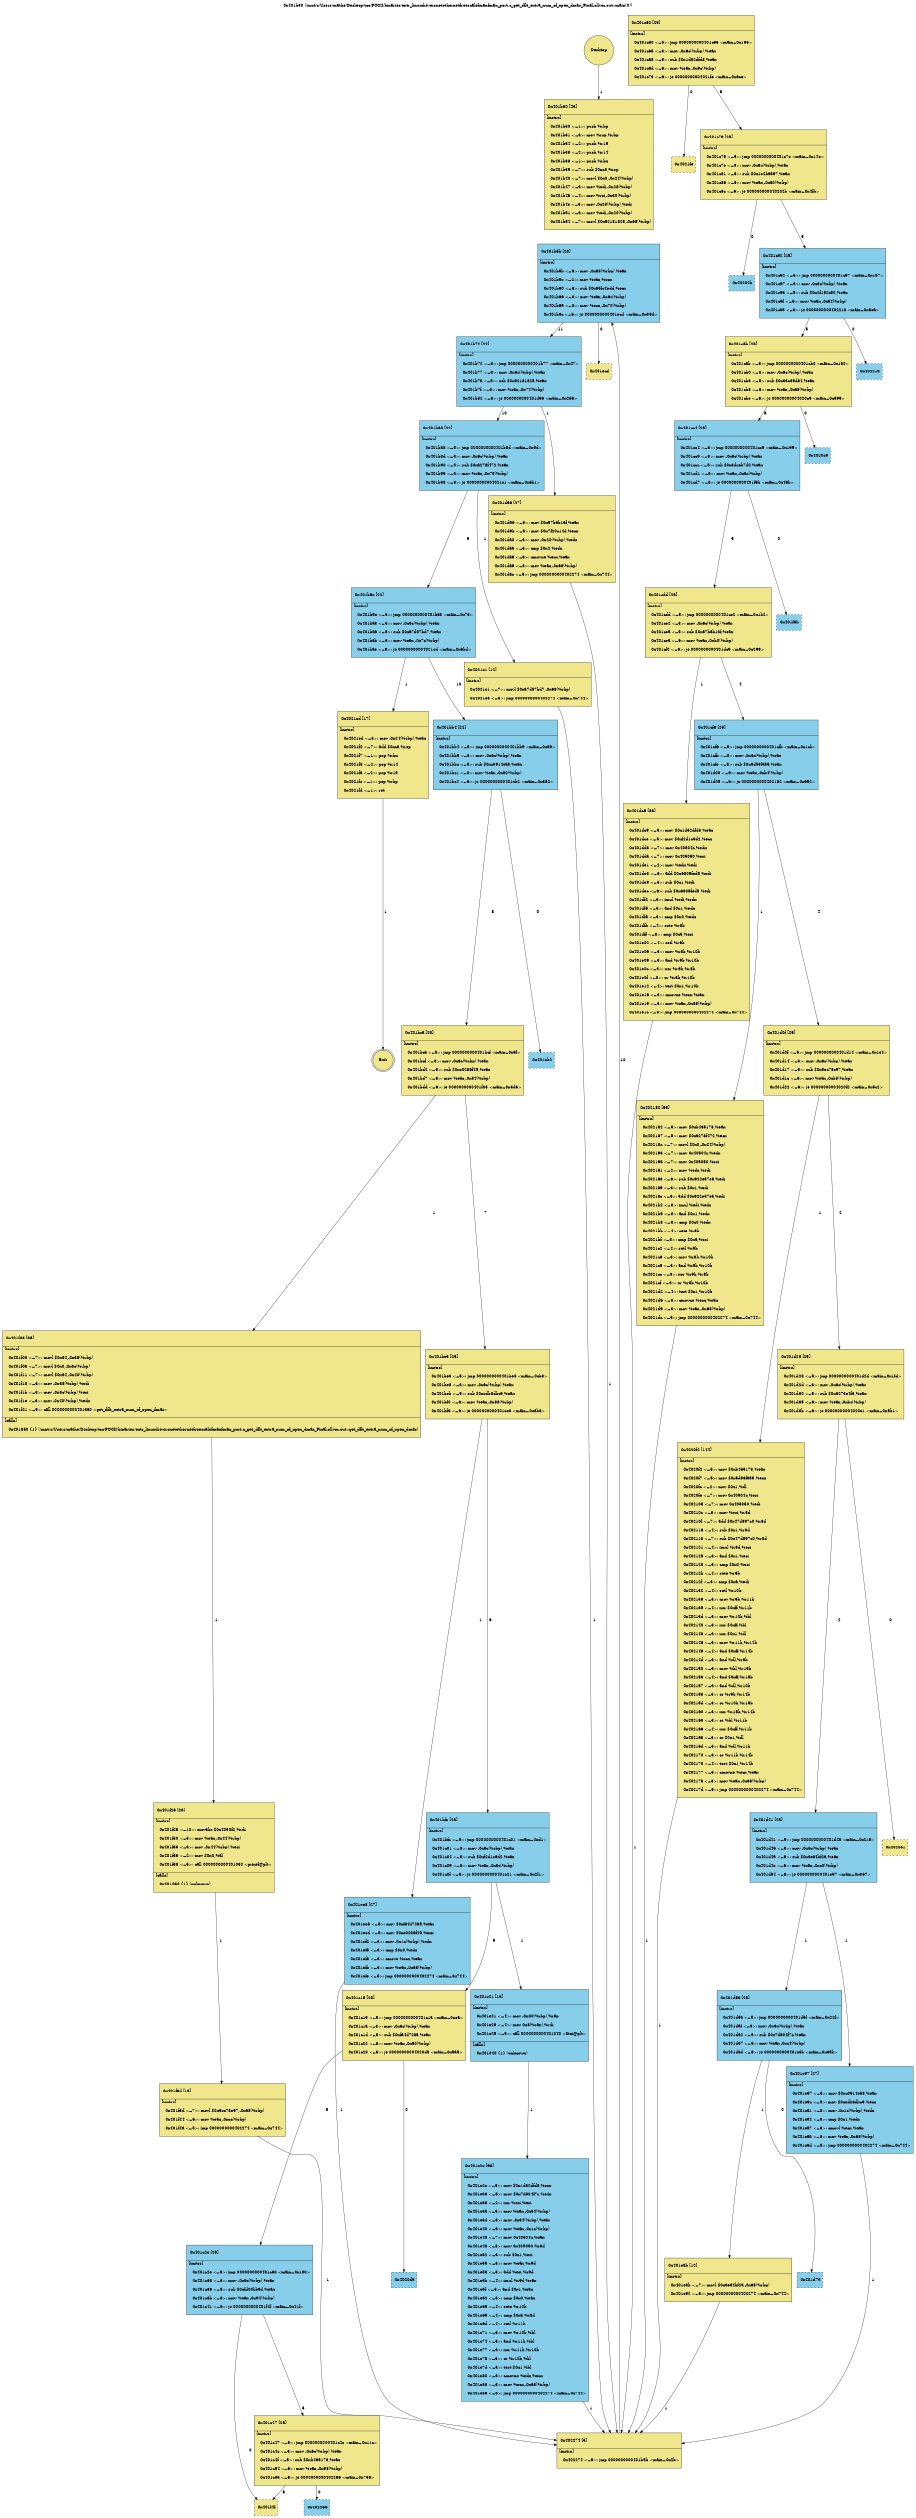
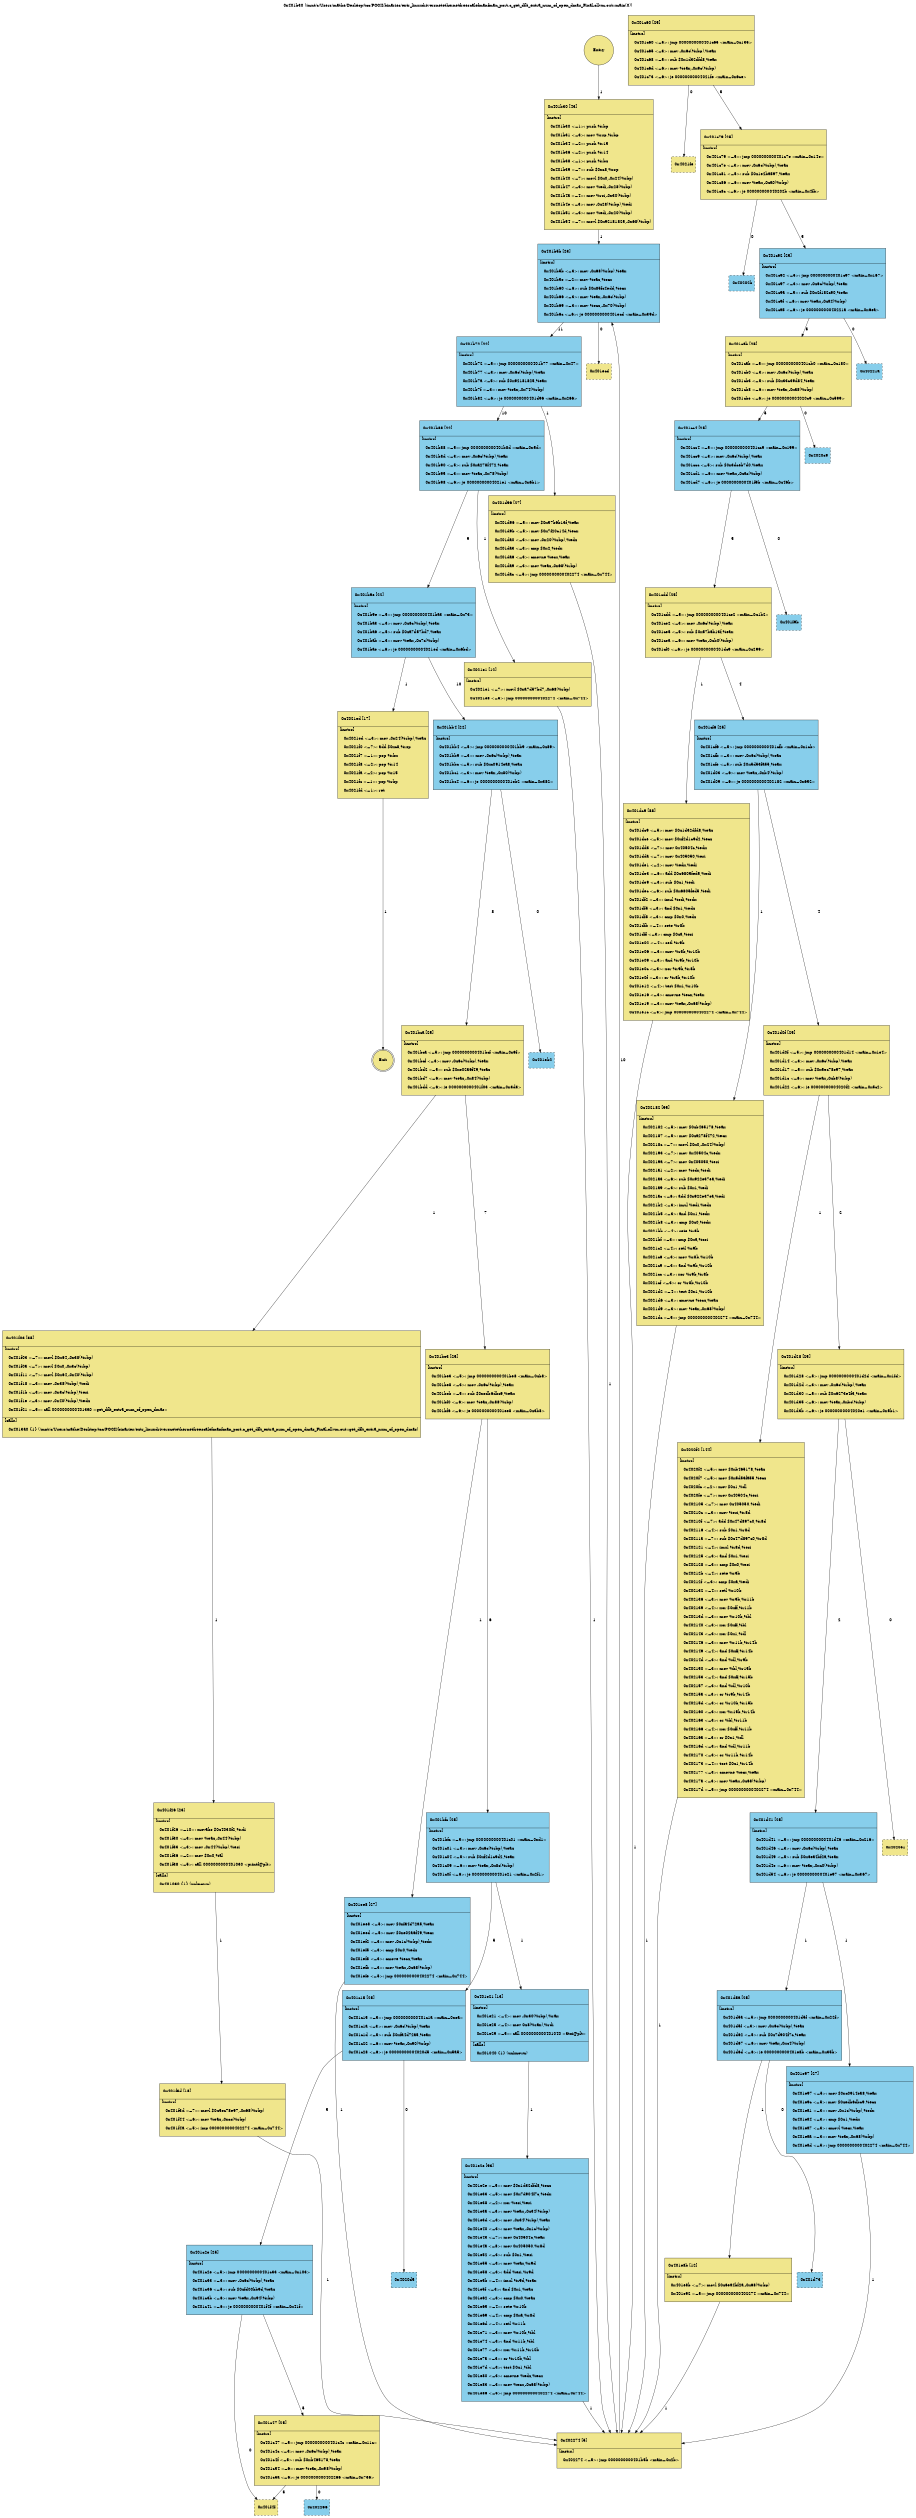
(599, 50) -> (599, 50)
none -> (599, 235)
(404, 2025) -> (404, 2025)
